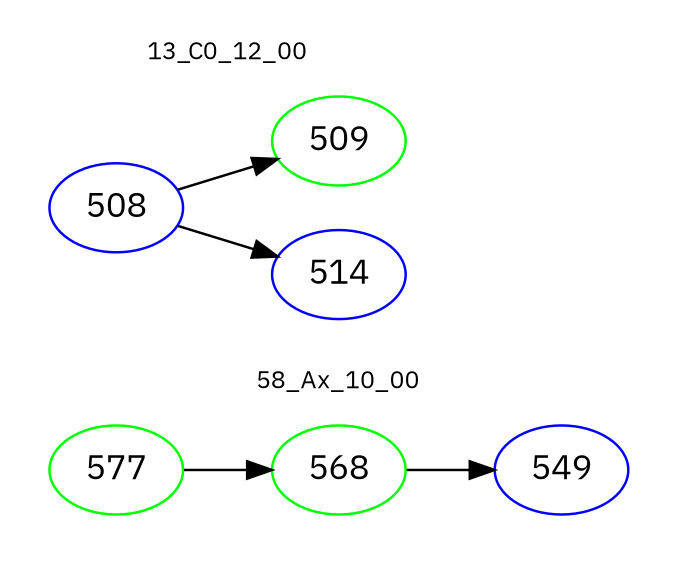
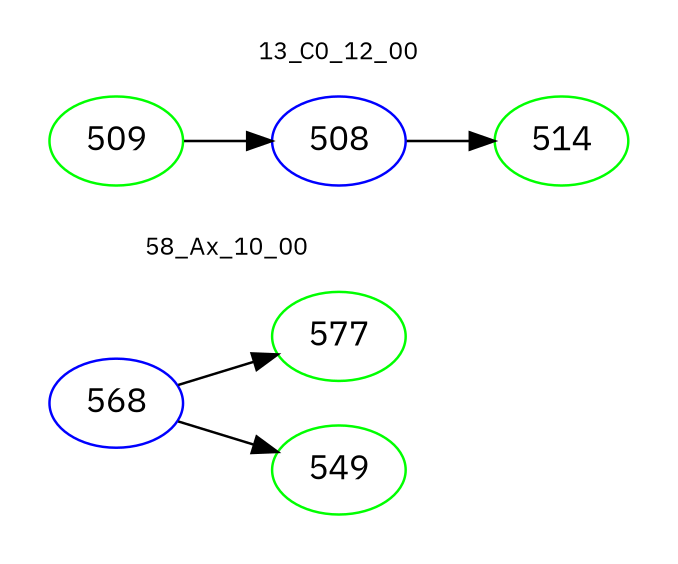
(216, 178) -> (215, 141)
(339, 275) -> (562, 141)
(215, 470) -> (216, 373)
(339, 470) -> (116, 403)
(562, 470) -> (339, 470)
